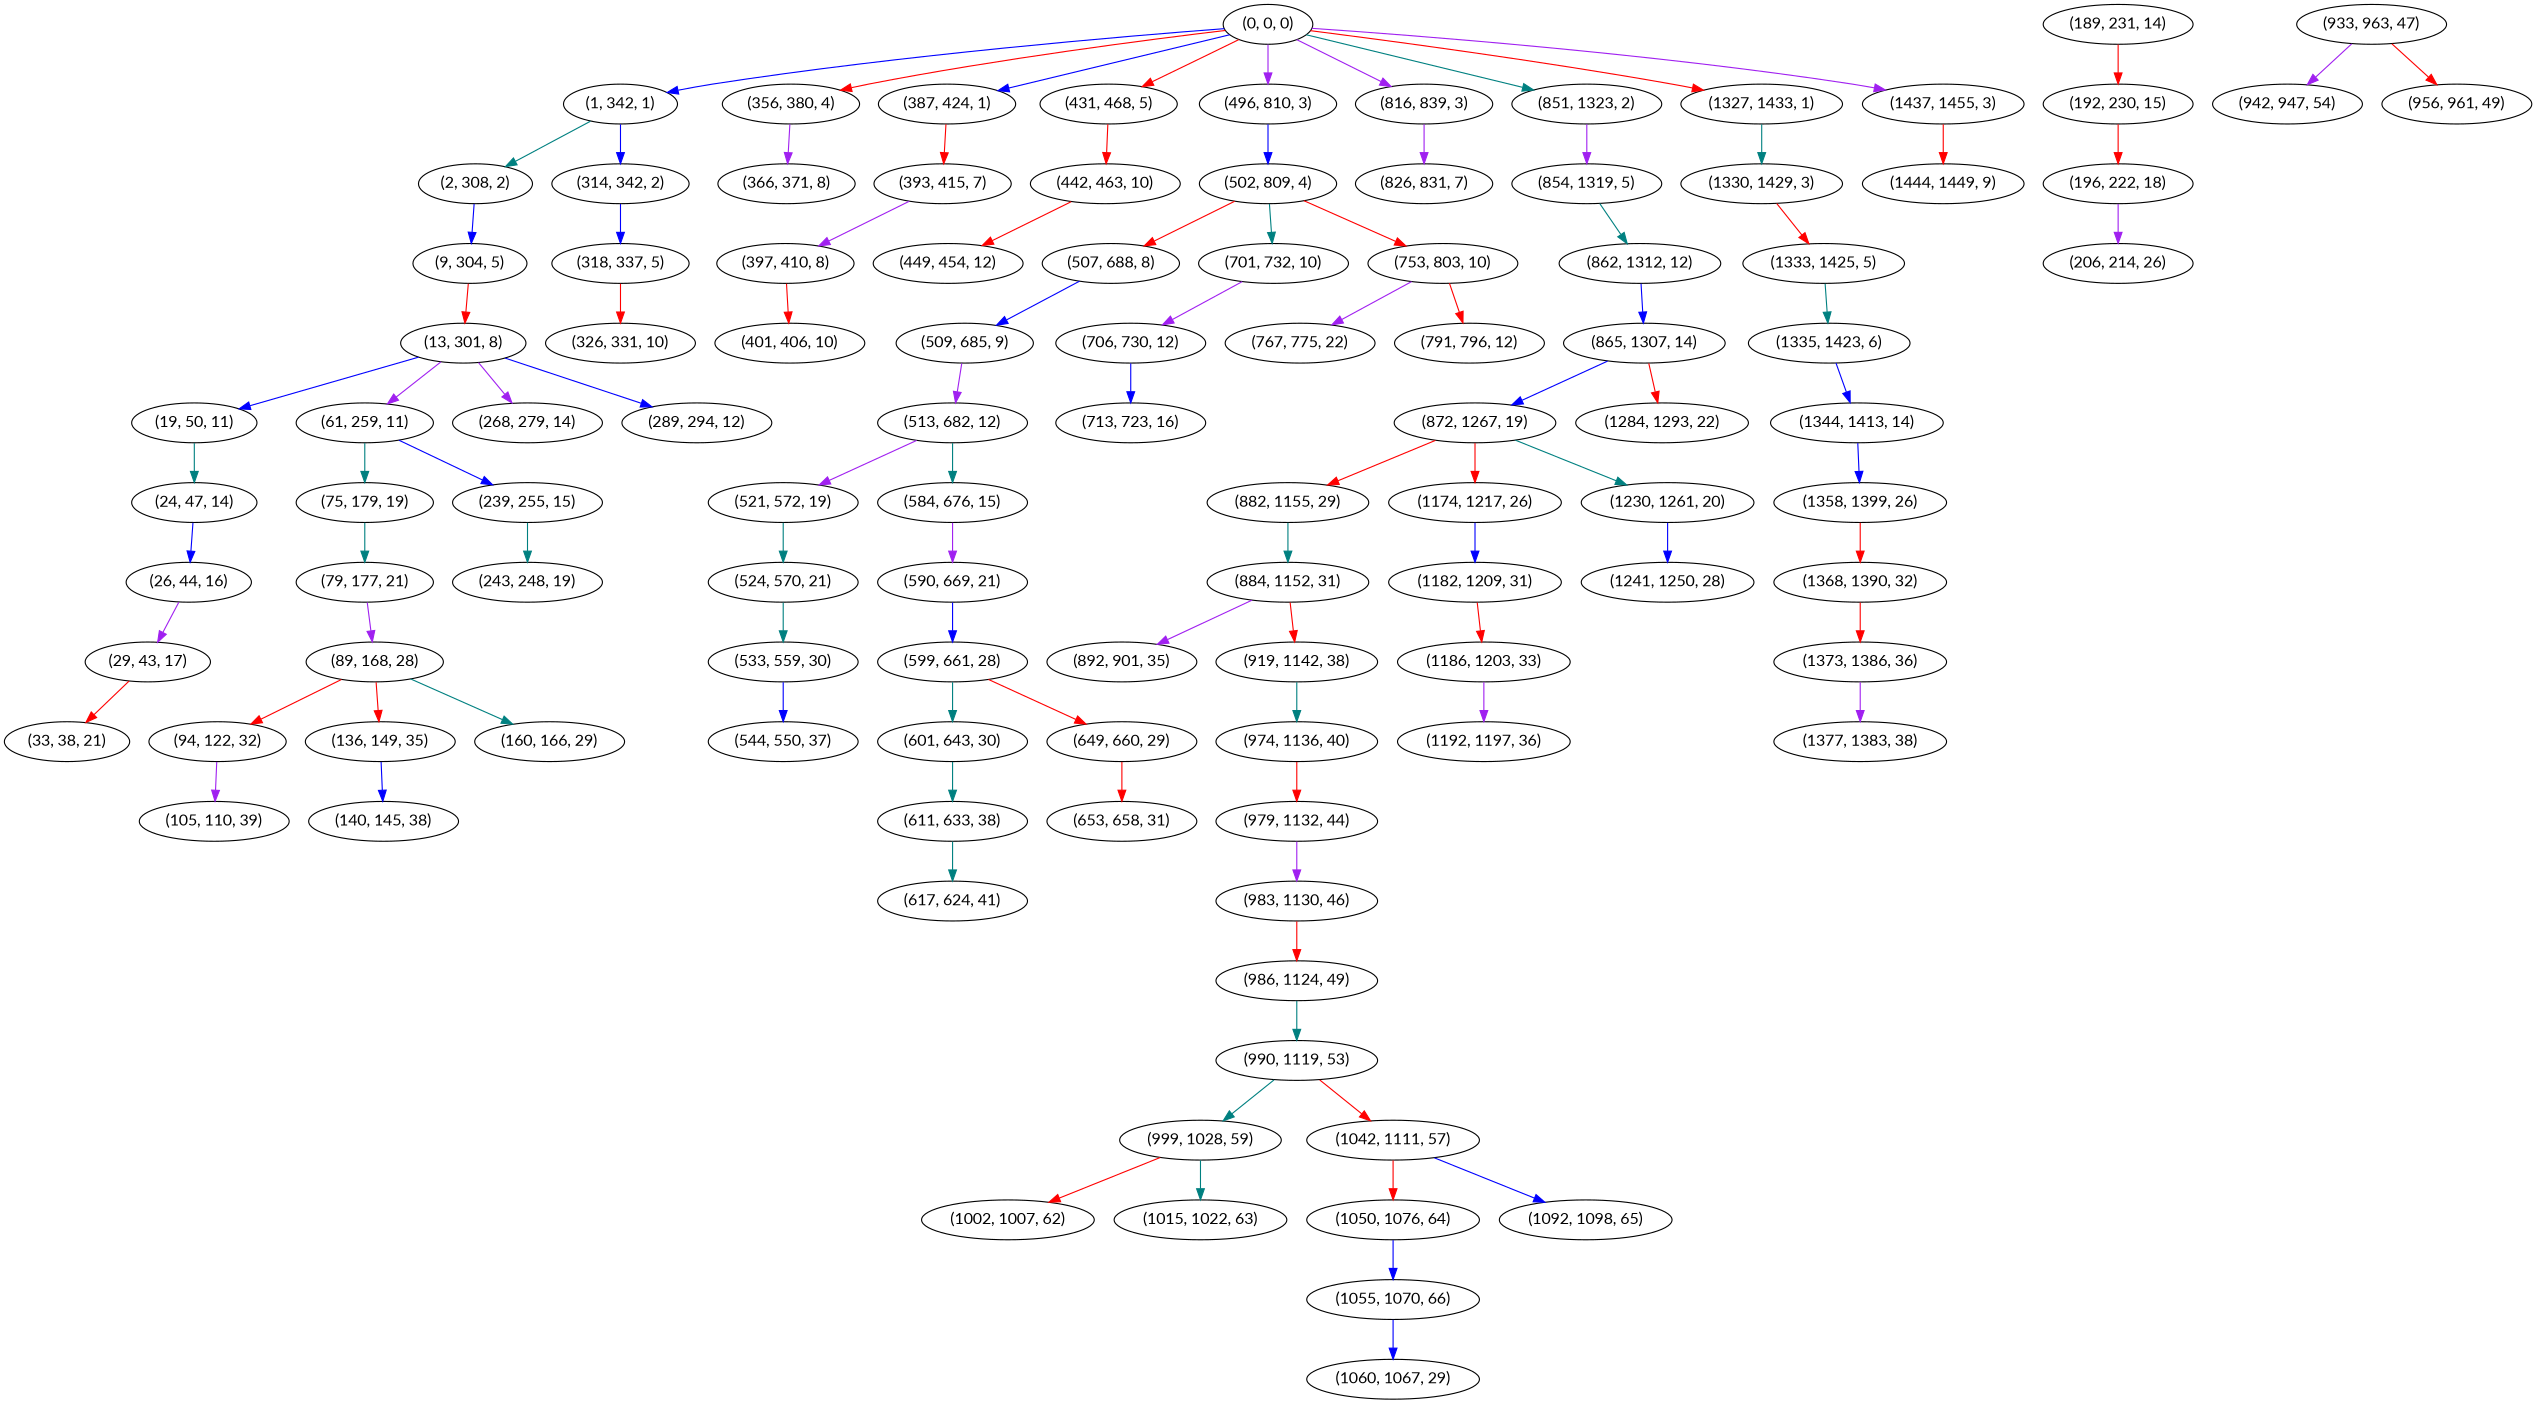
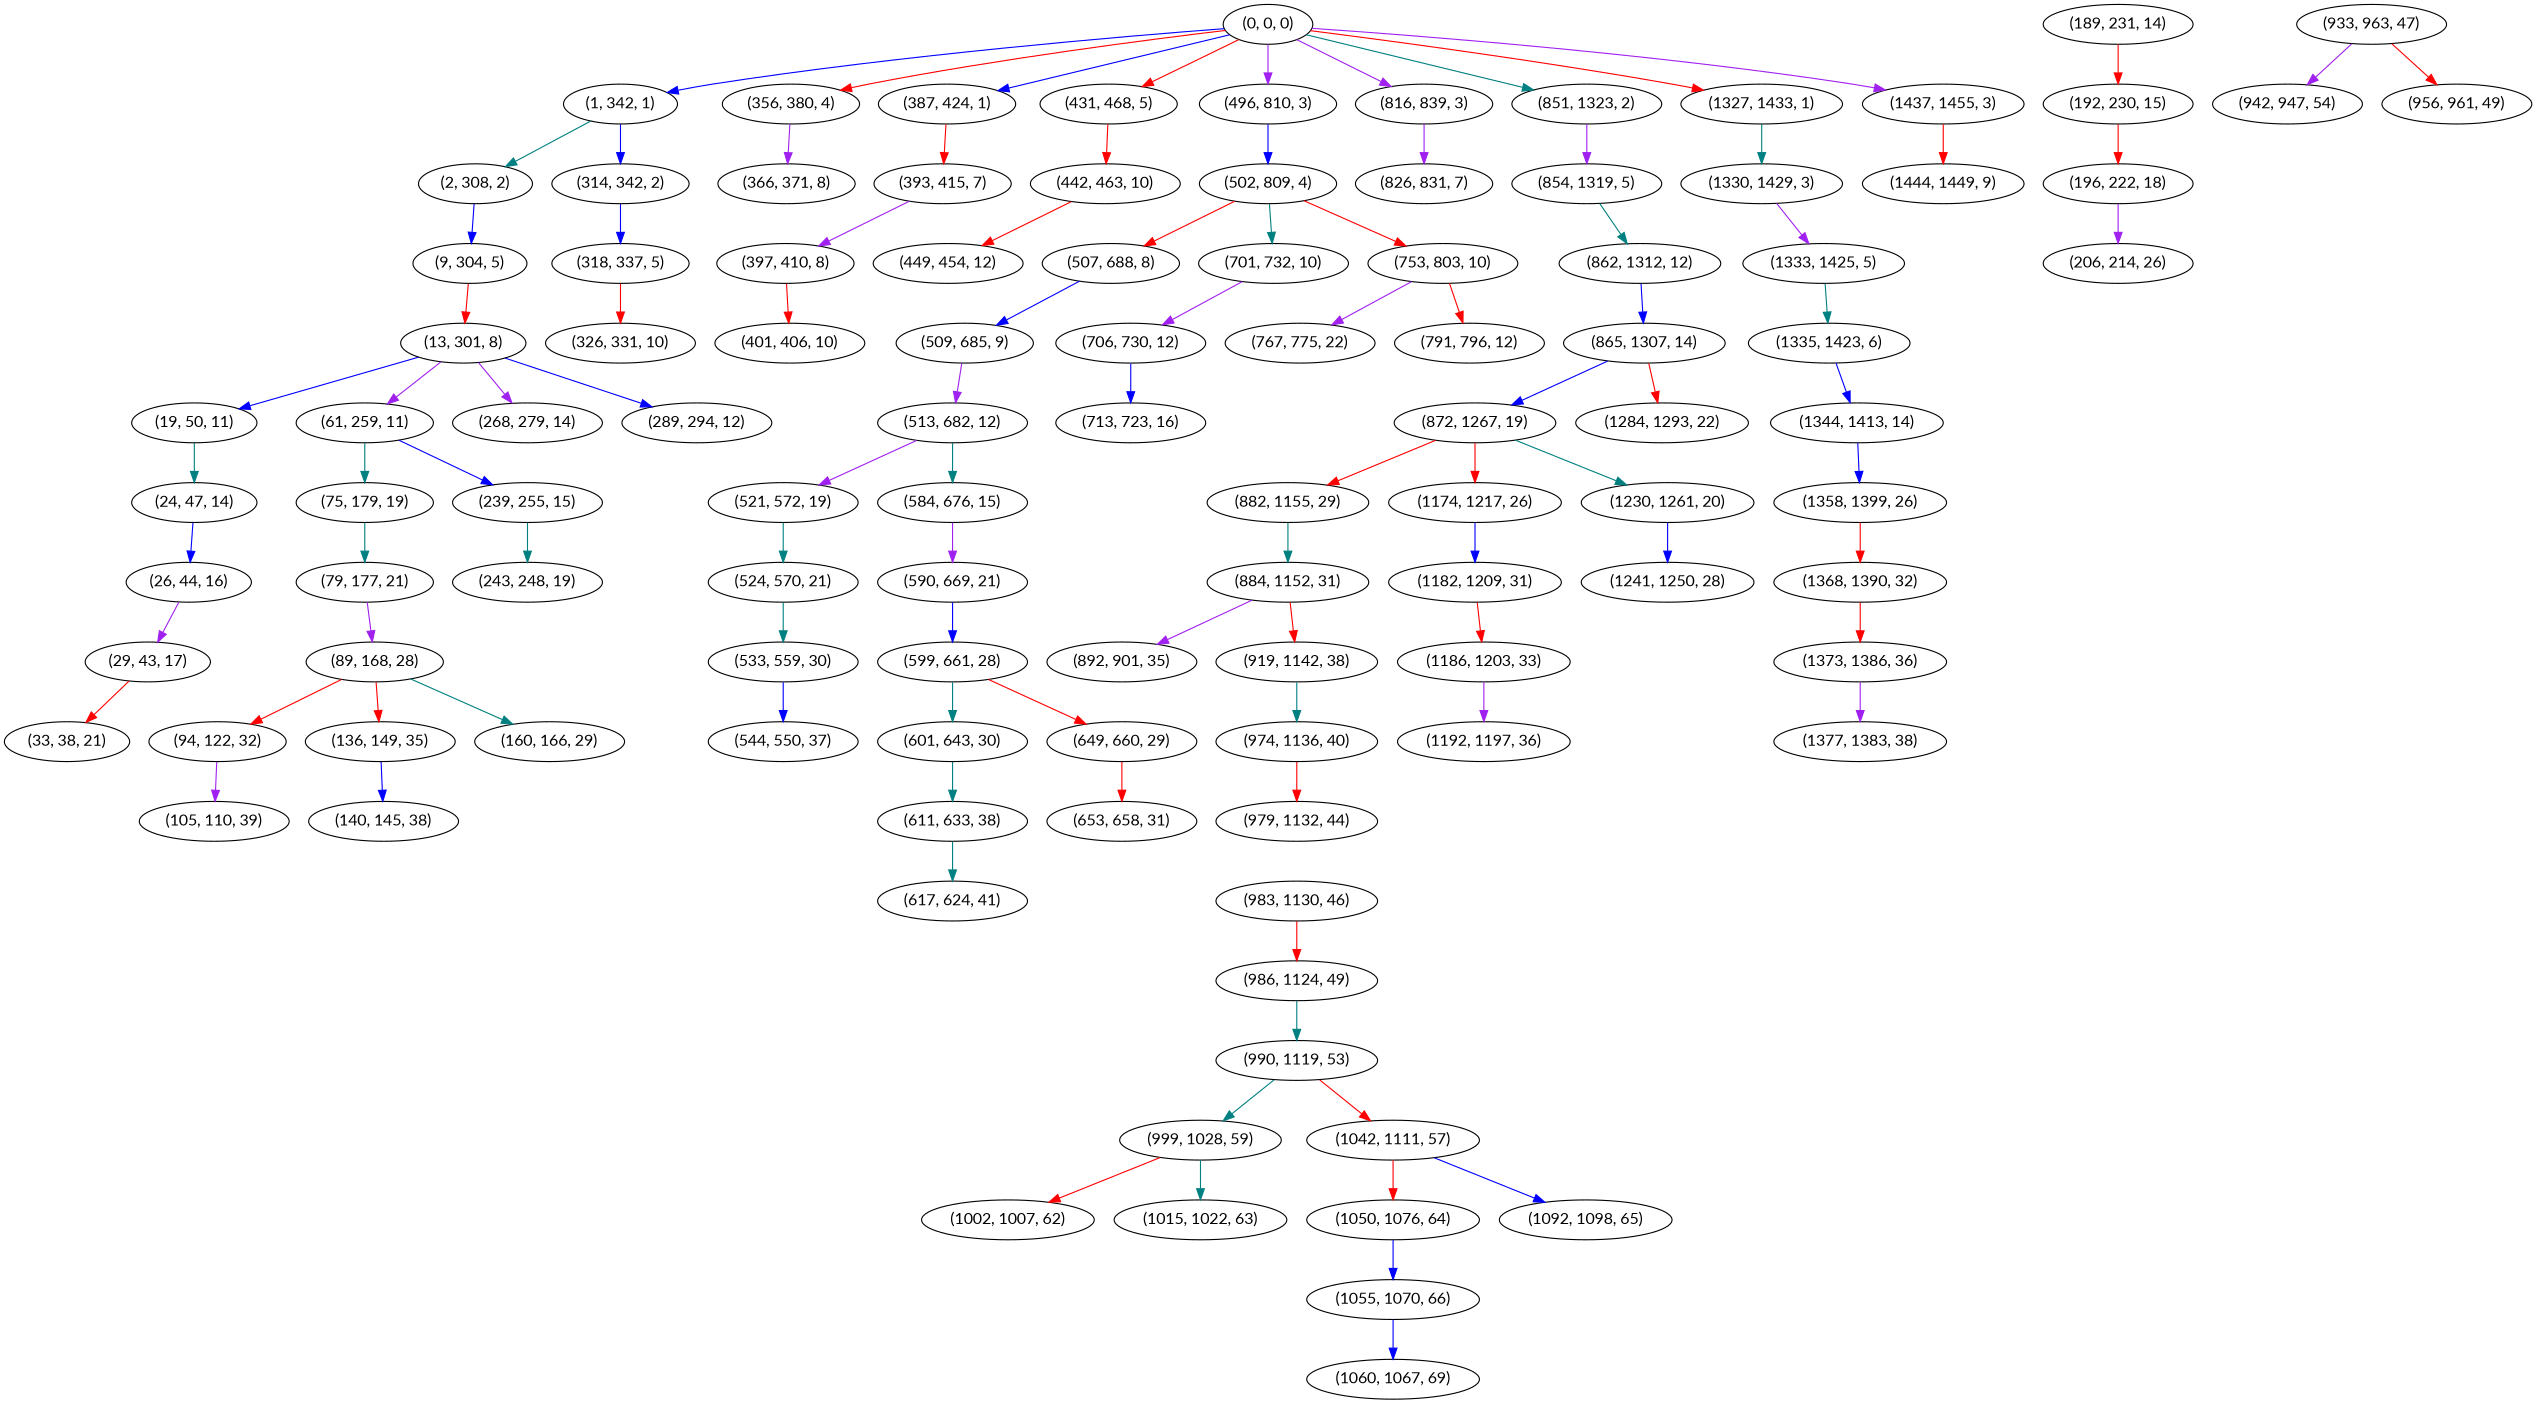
(1789, 219) -> (1789, 219)
(1297, 856) -> none
(1393, 1379) -> (1393, 1379)
